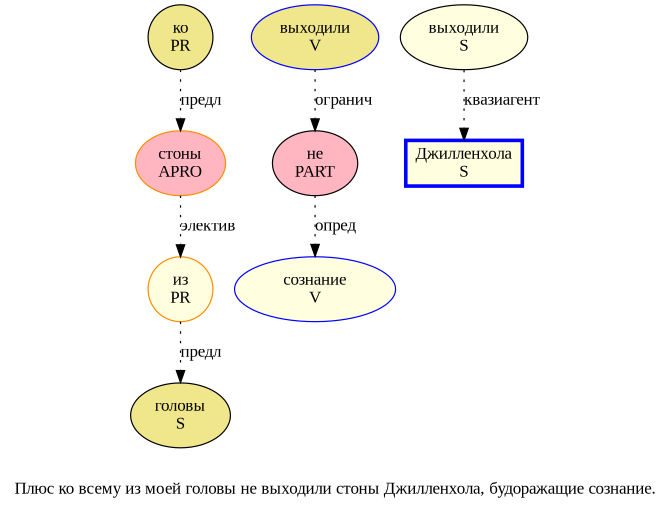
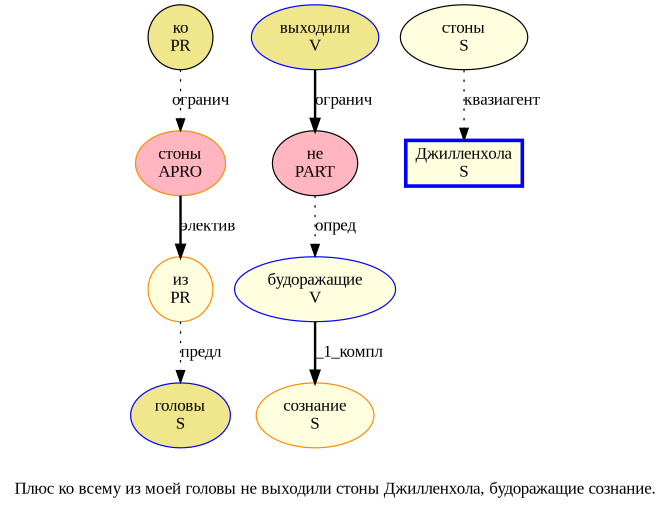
(464, 37) -> (464, 37)
(315, 94) -> (315, 94)
(201, 100) -> (201, 100)
(181, 220) -> (181, 220)
(315, 289) -> (315, 289)
(181, 415) -> (181, 415)
none -> (315, 415)
